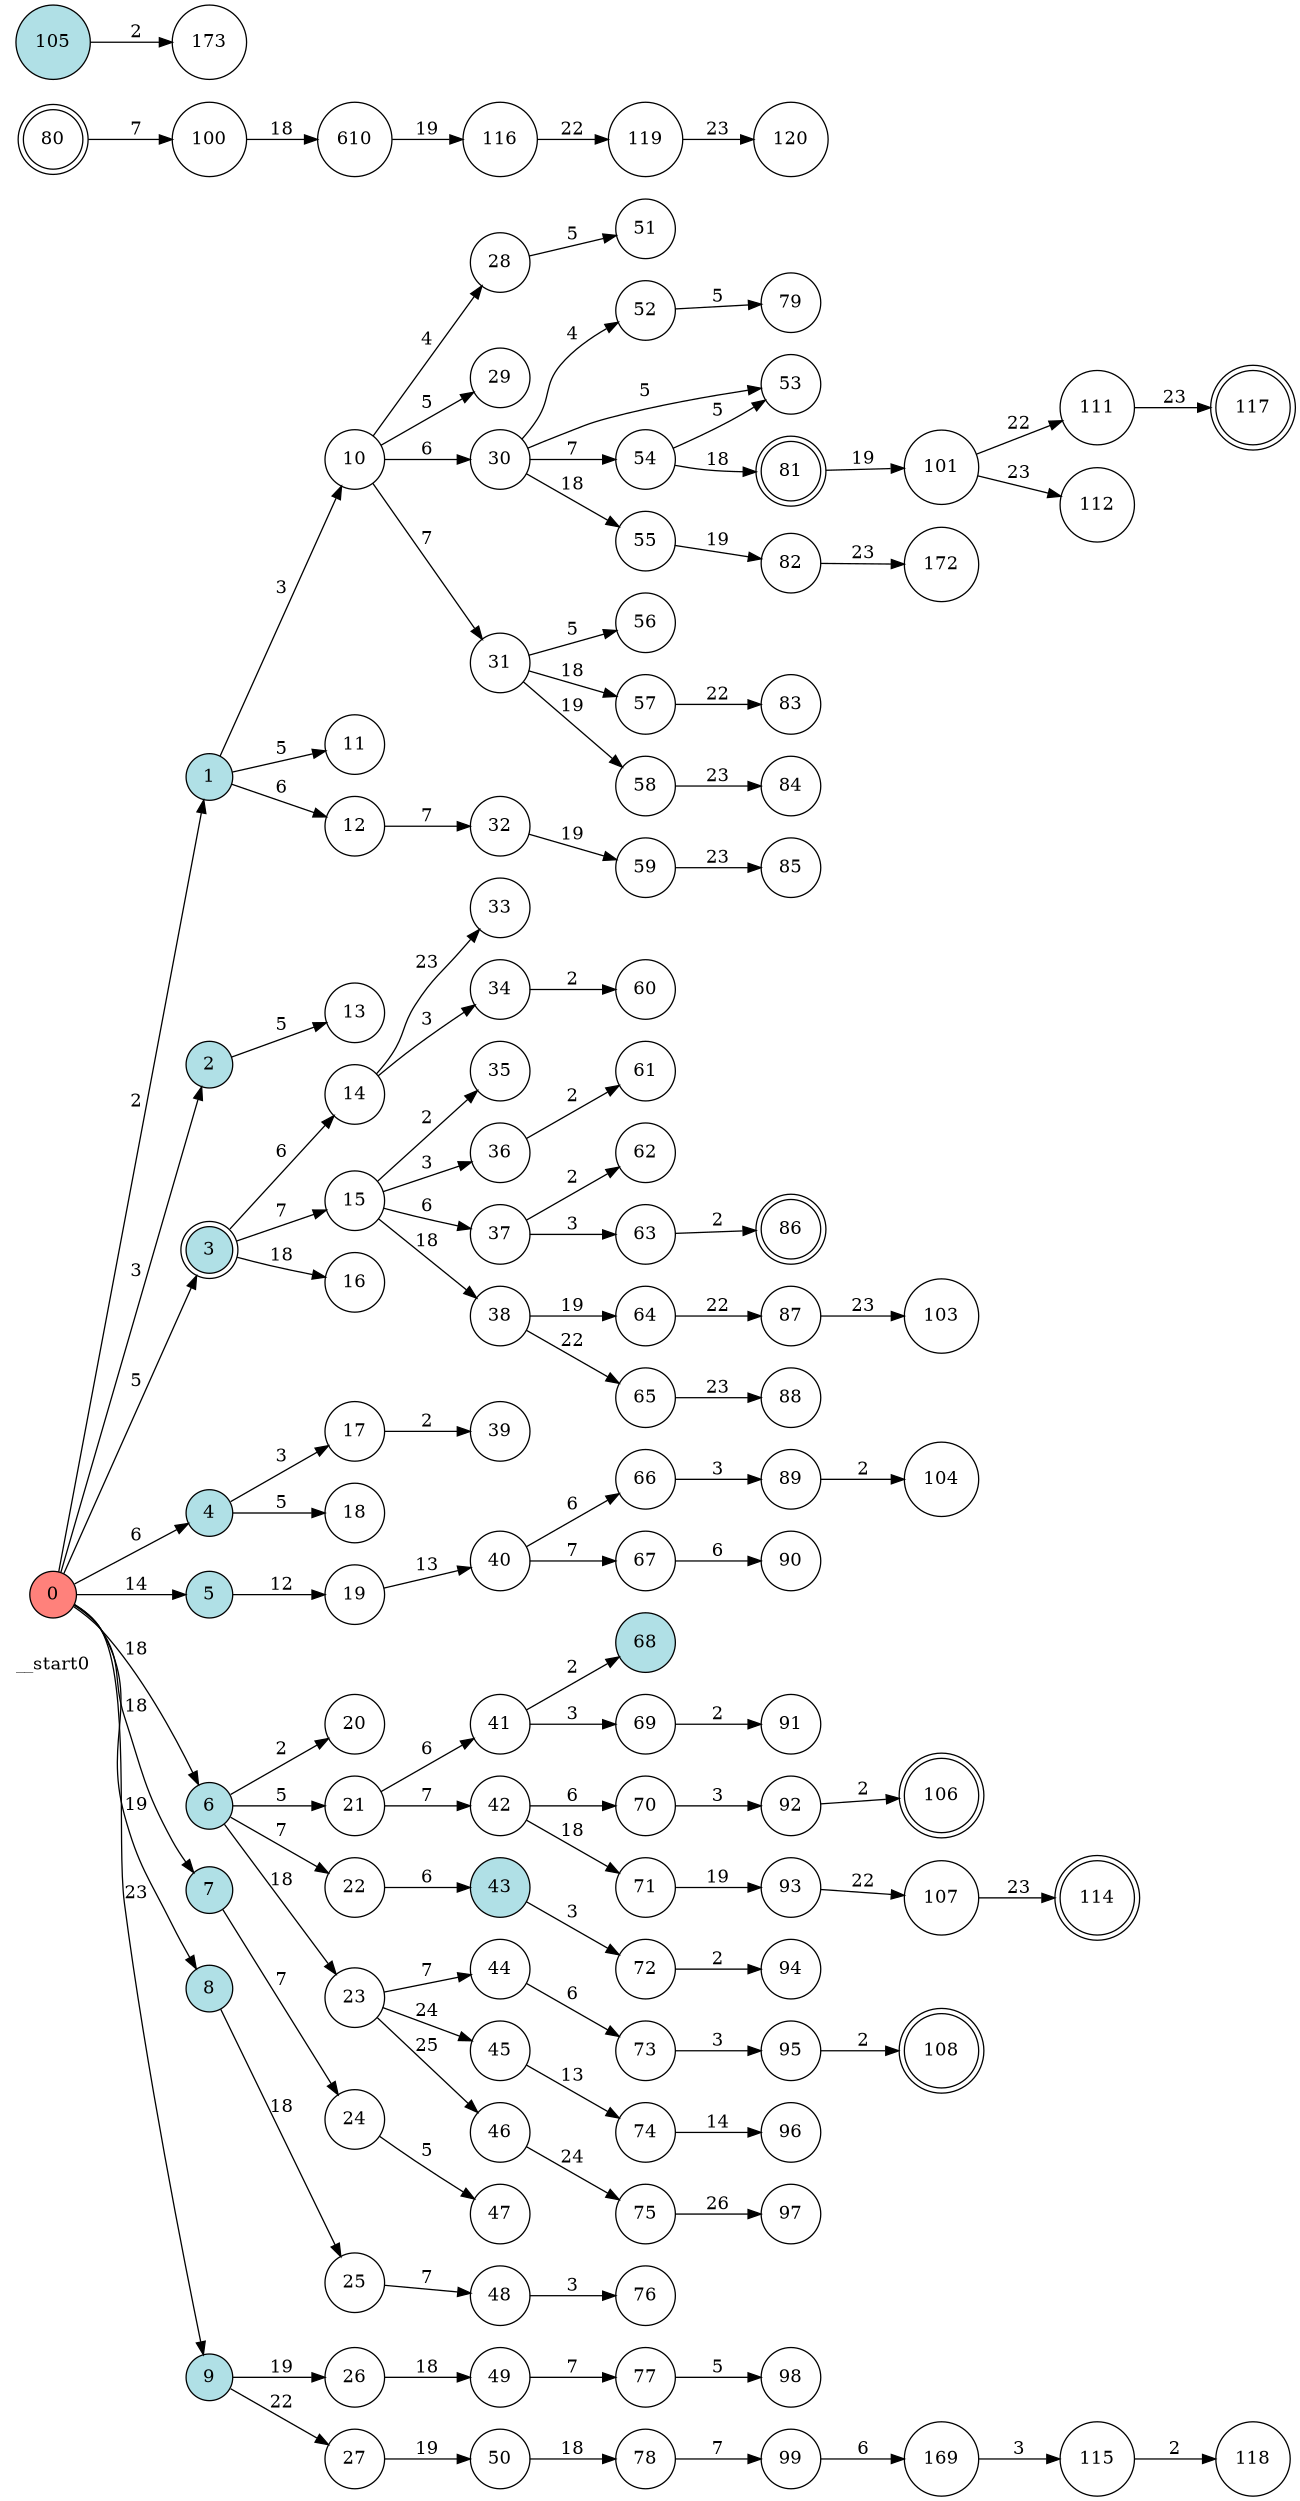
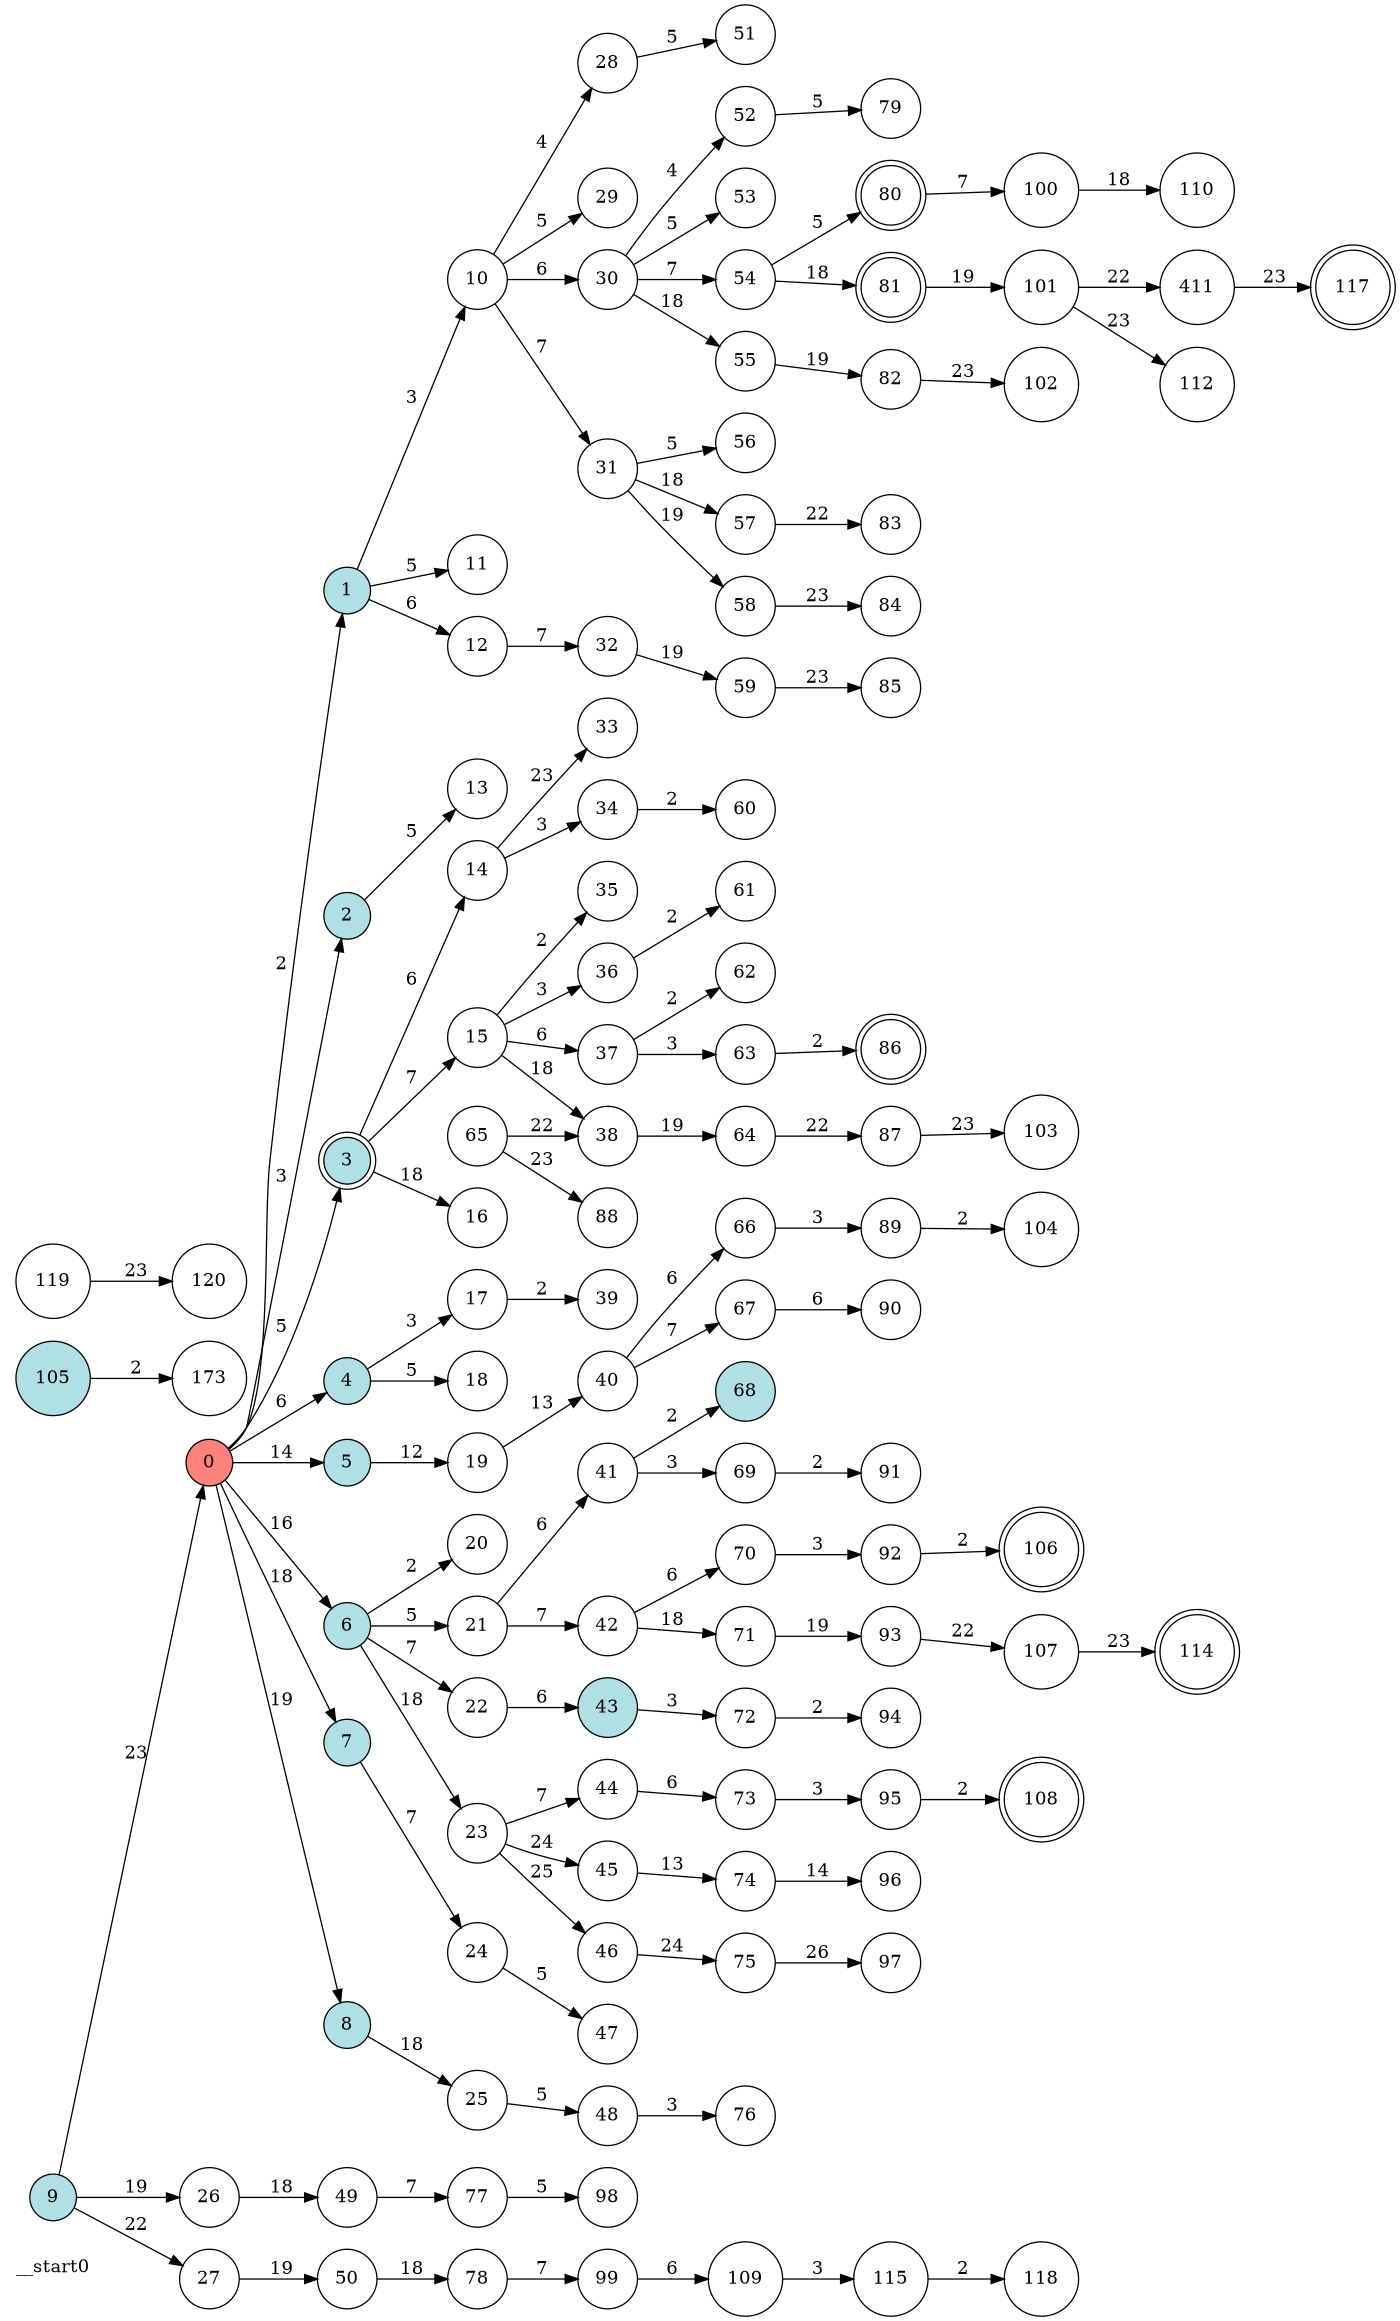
(355, 139) -> (1197, 190)
(500, 139) -> none
(1097, 408) -> (1197, 287)
(714, 429) -> (810, 242)
(942, 564) -> (1041, 384)
(567, 1354) -> (536, 1136)
(137, 1650) -> (282, 1524)
(134, 1969) -> (130, 1836)
(427, 2278) -> (543, 2096)
(942, 2459) -> (745, 2279)
